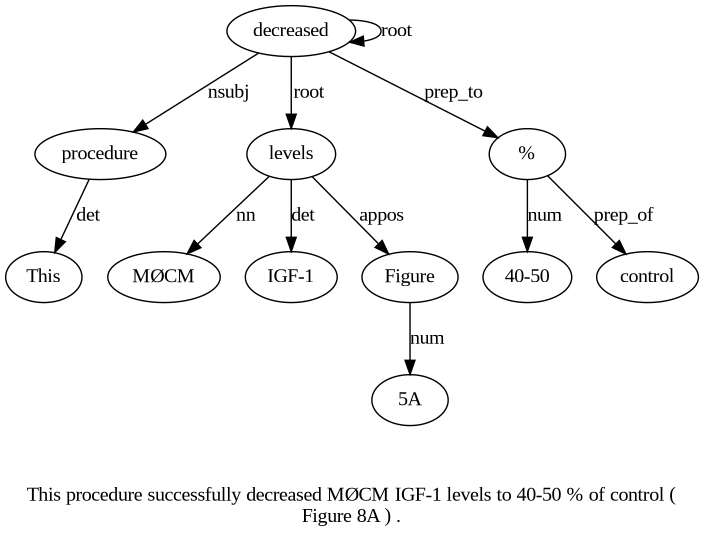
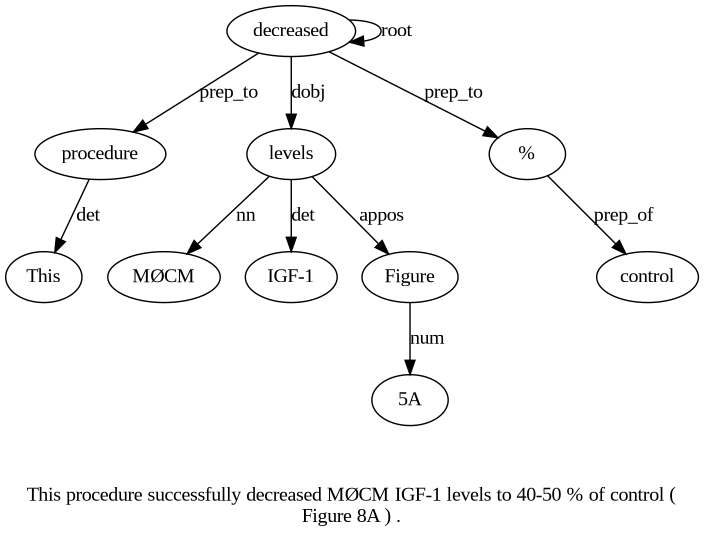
(229, 93) -> (229, 93)
(309, 93) -> (309, 93)
(527, 277) -> none
